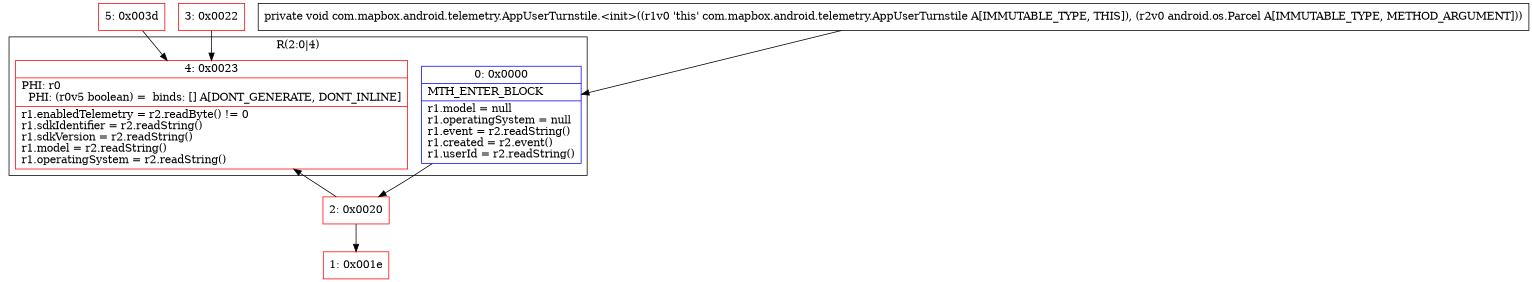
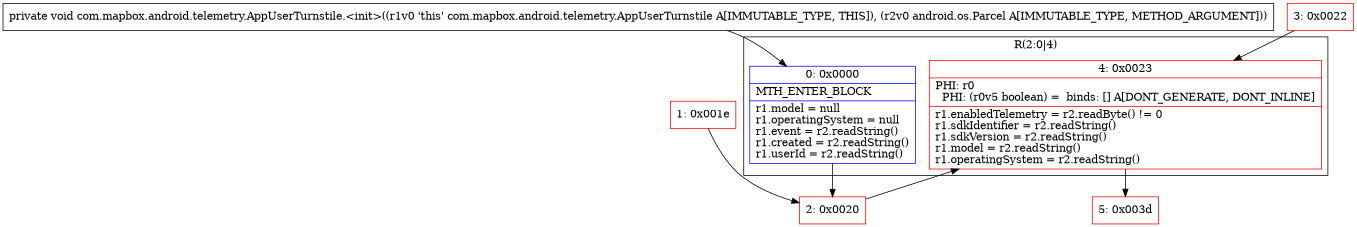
(152, 43) -> (1125, 180)
(490, 143) -> (833, 143)
(356, 234) -> (739, 173)
